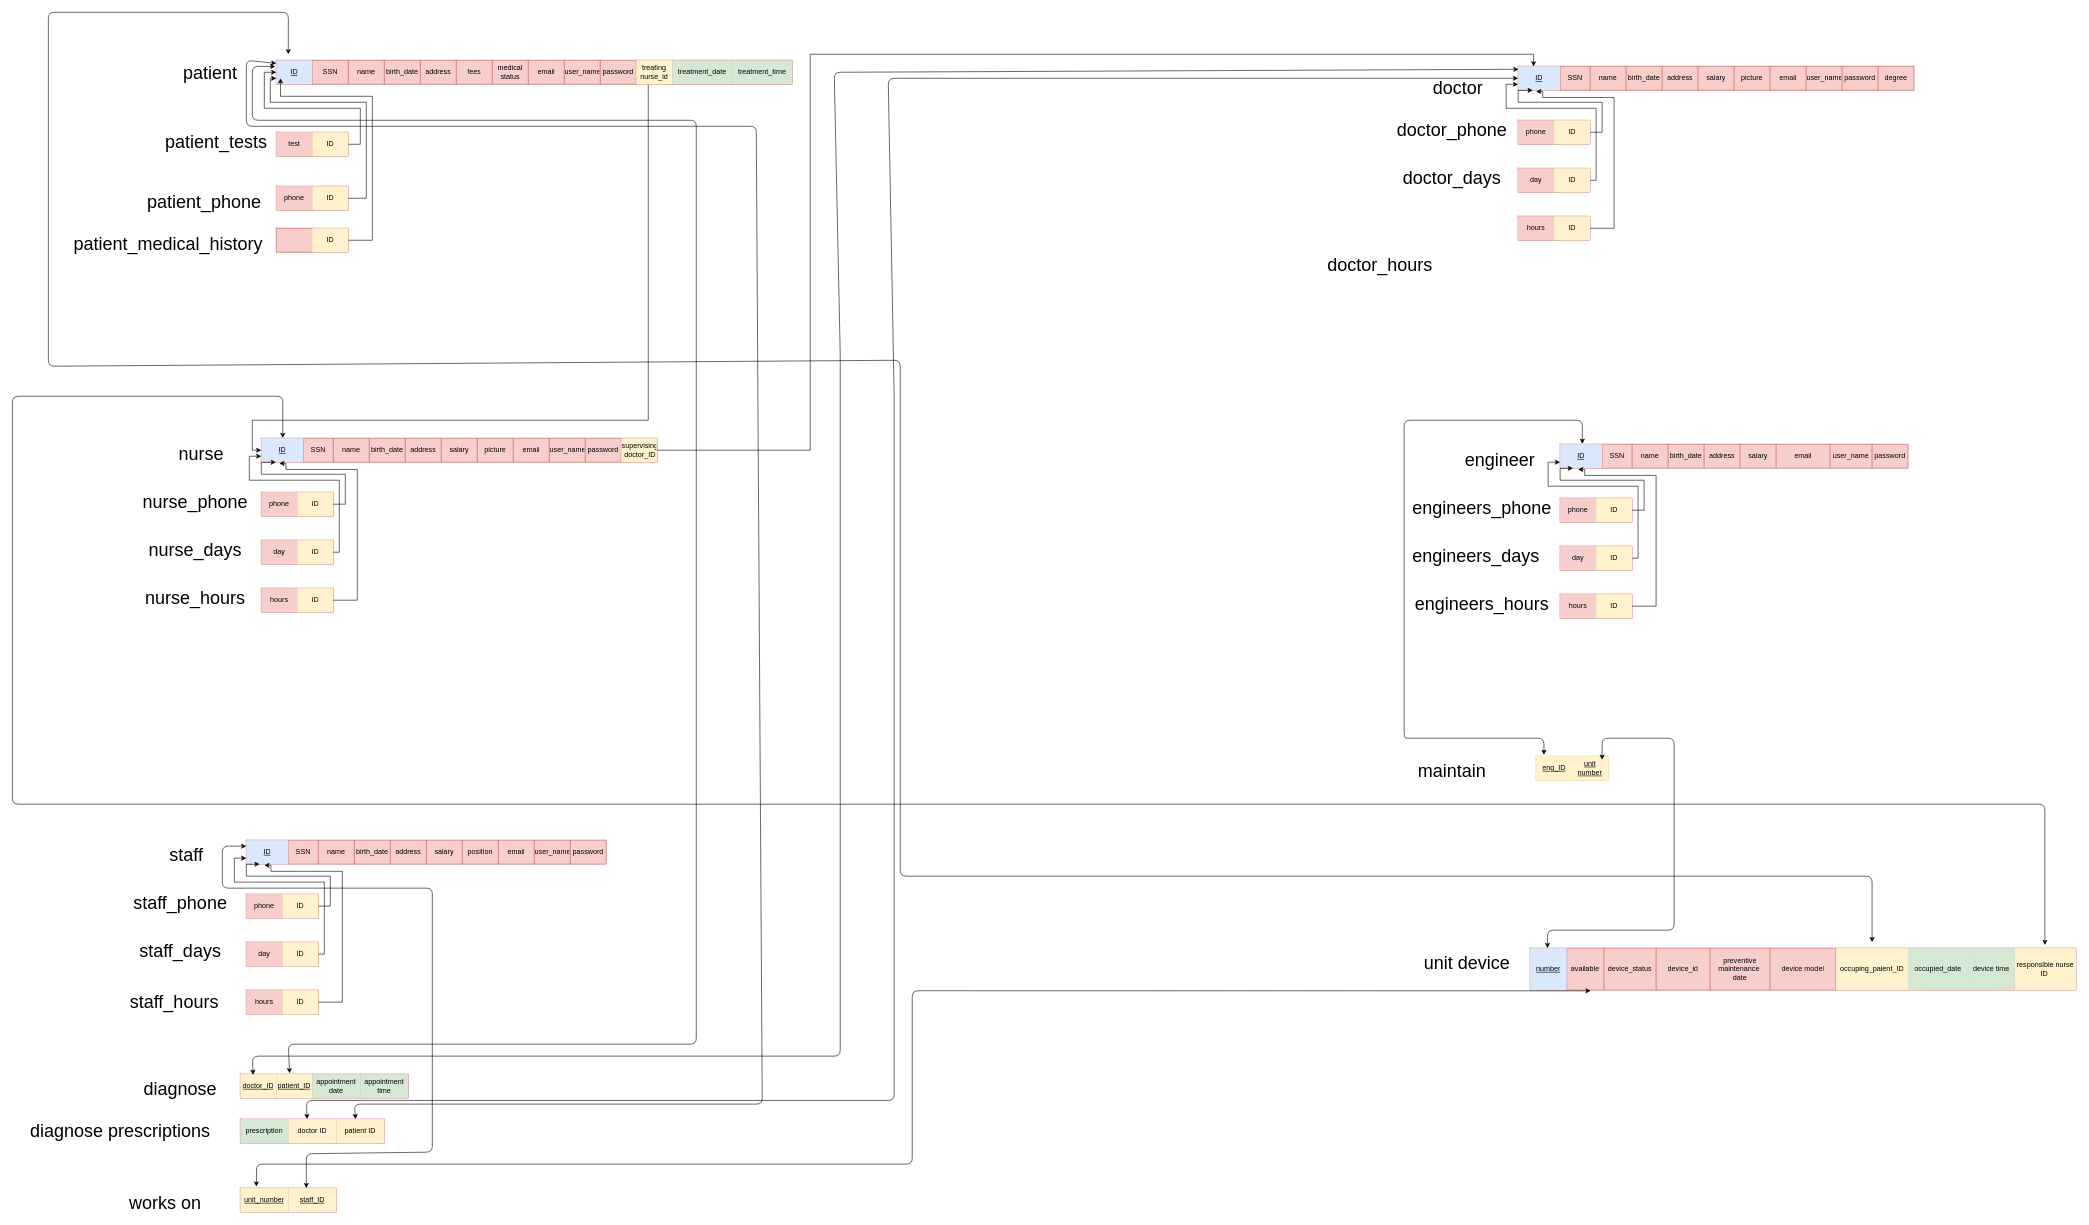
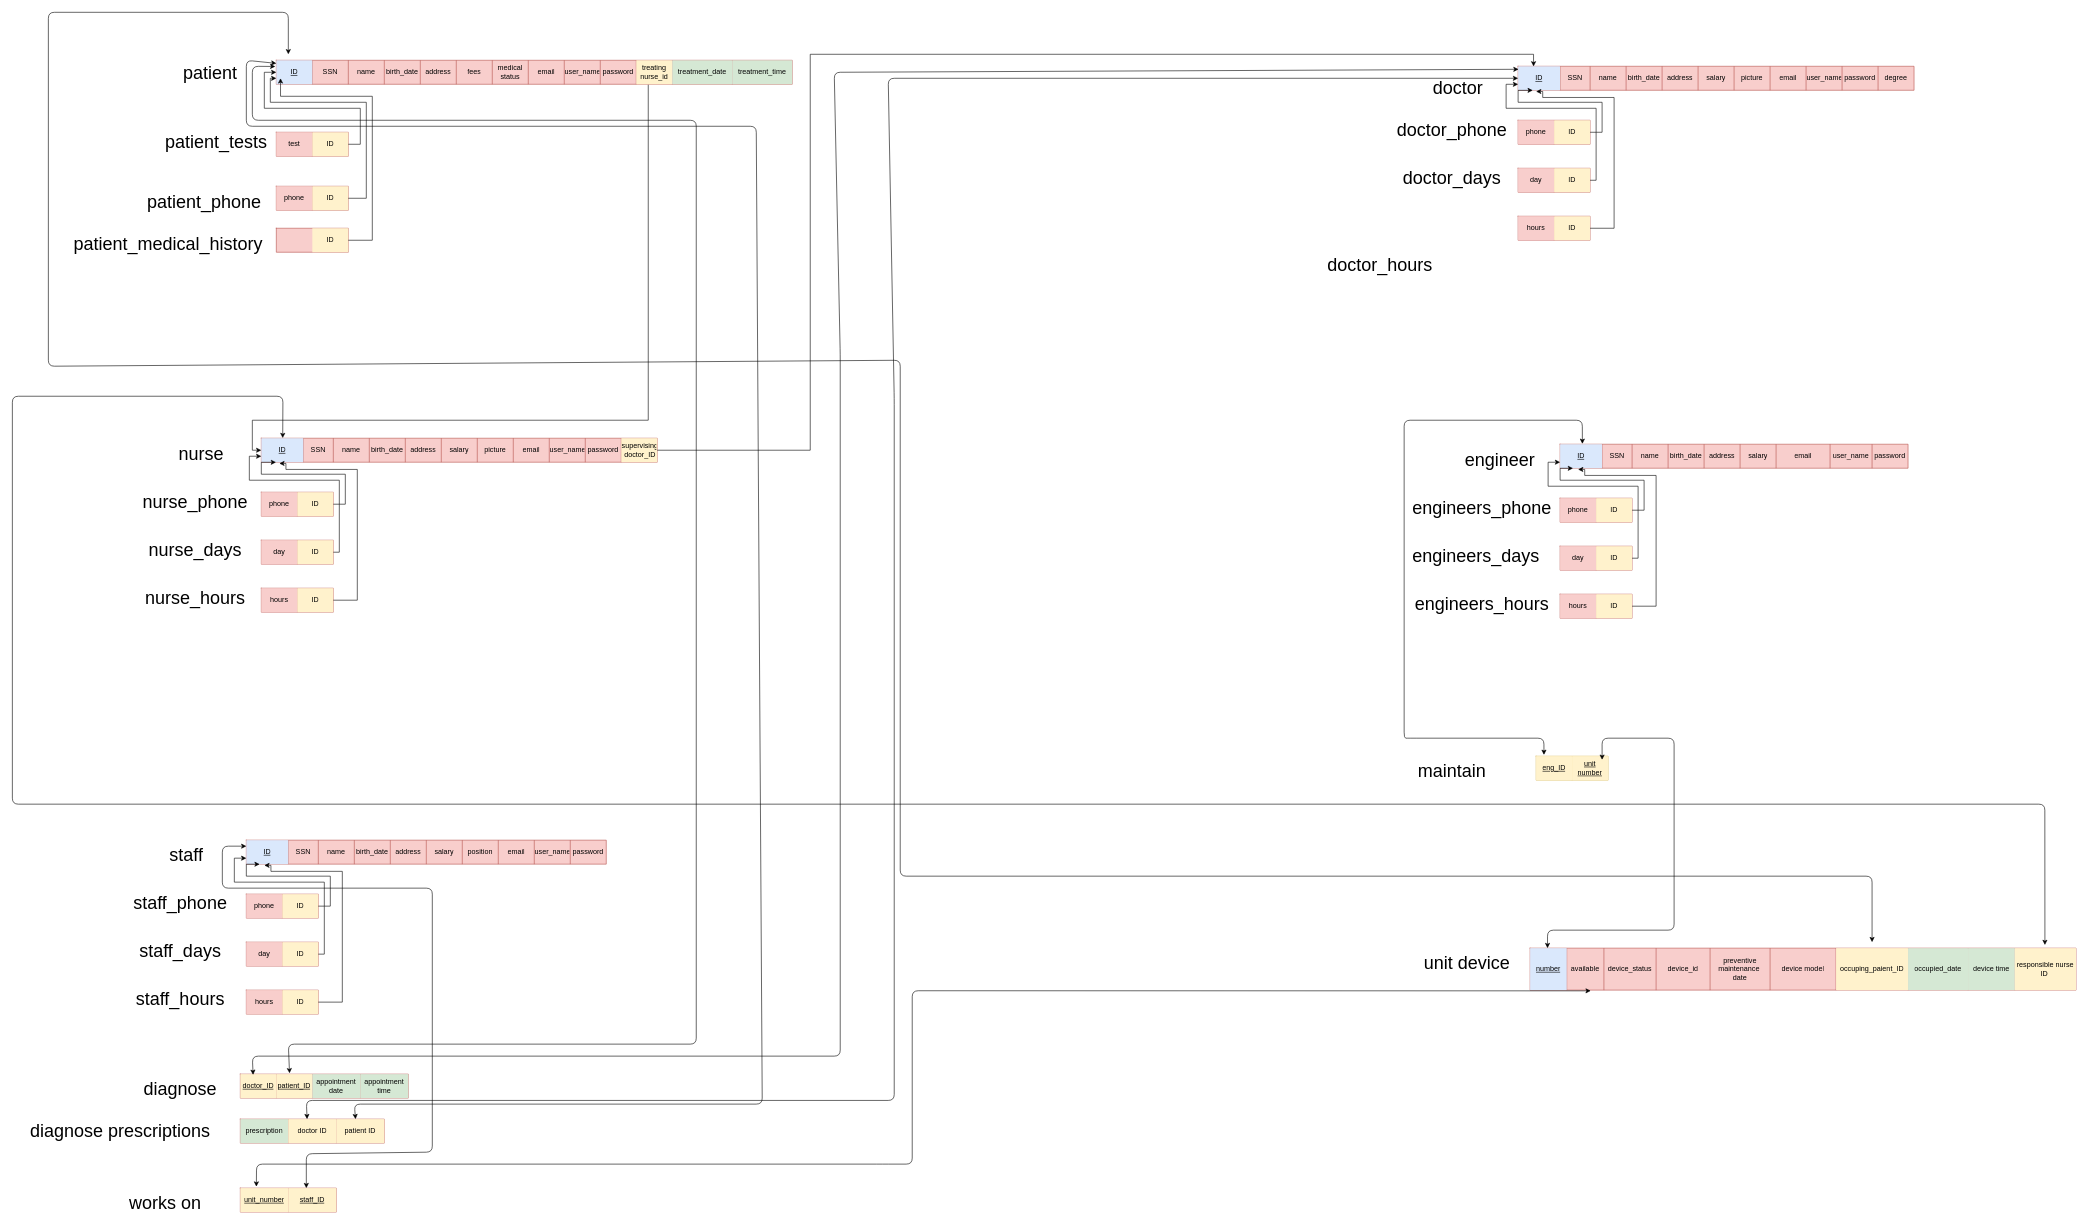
(174, 1002) -> (180, 999)
